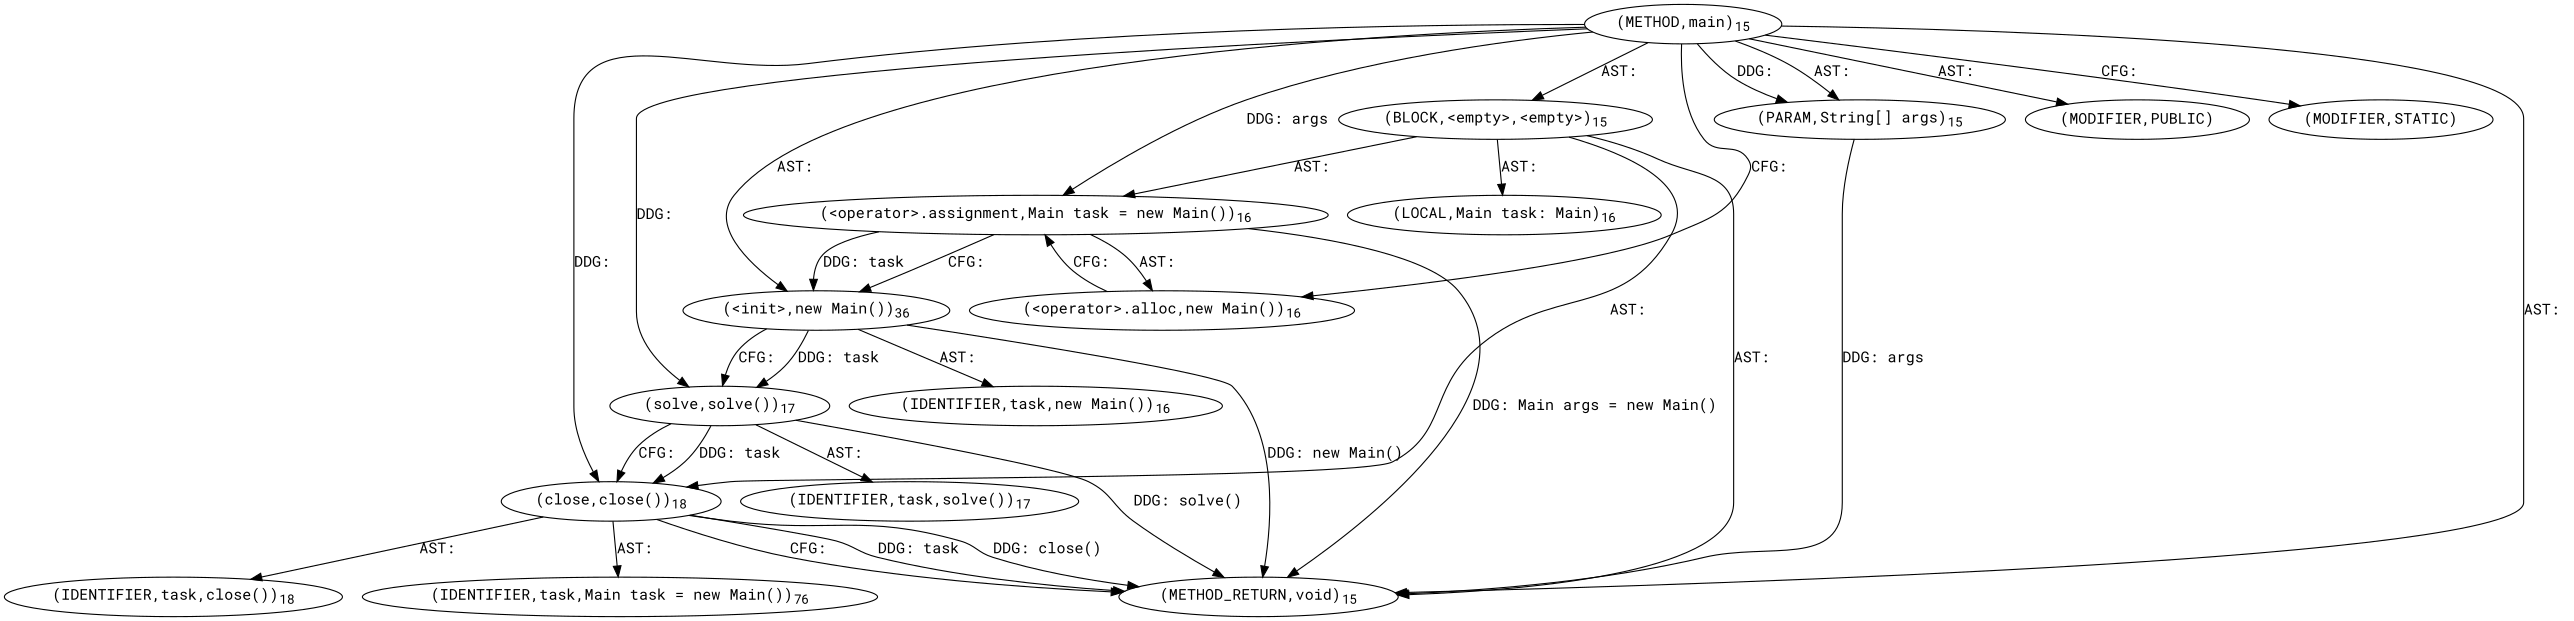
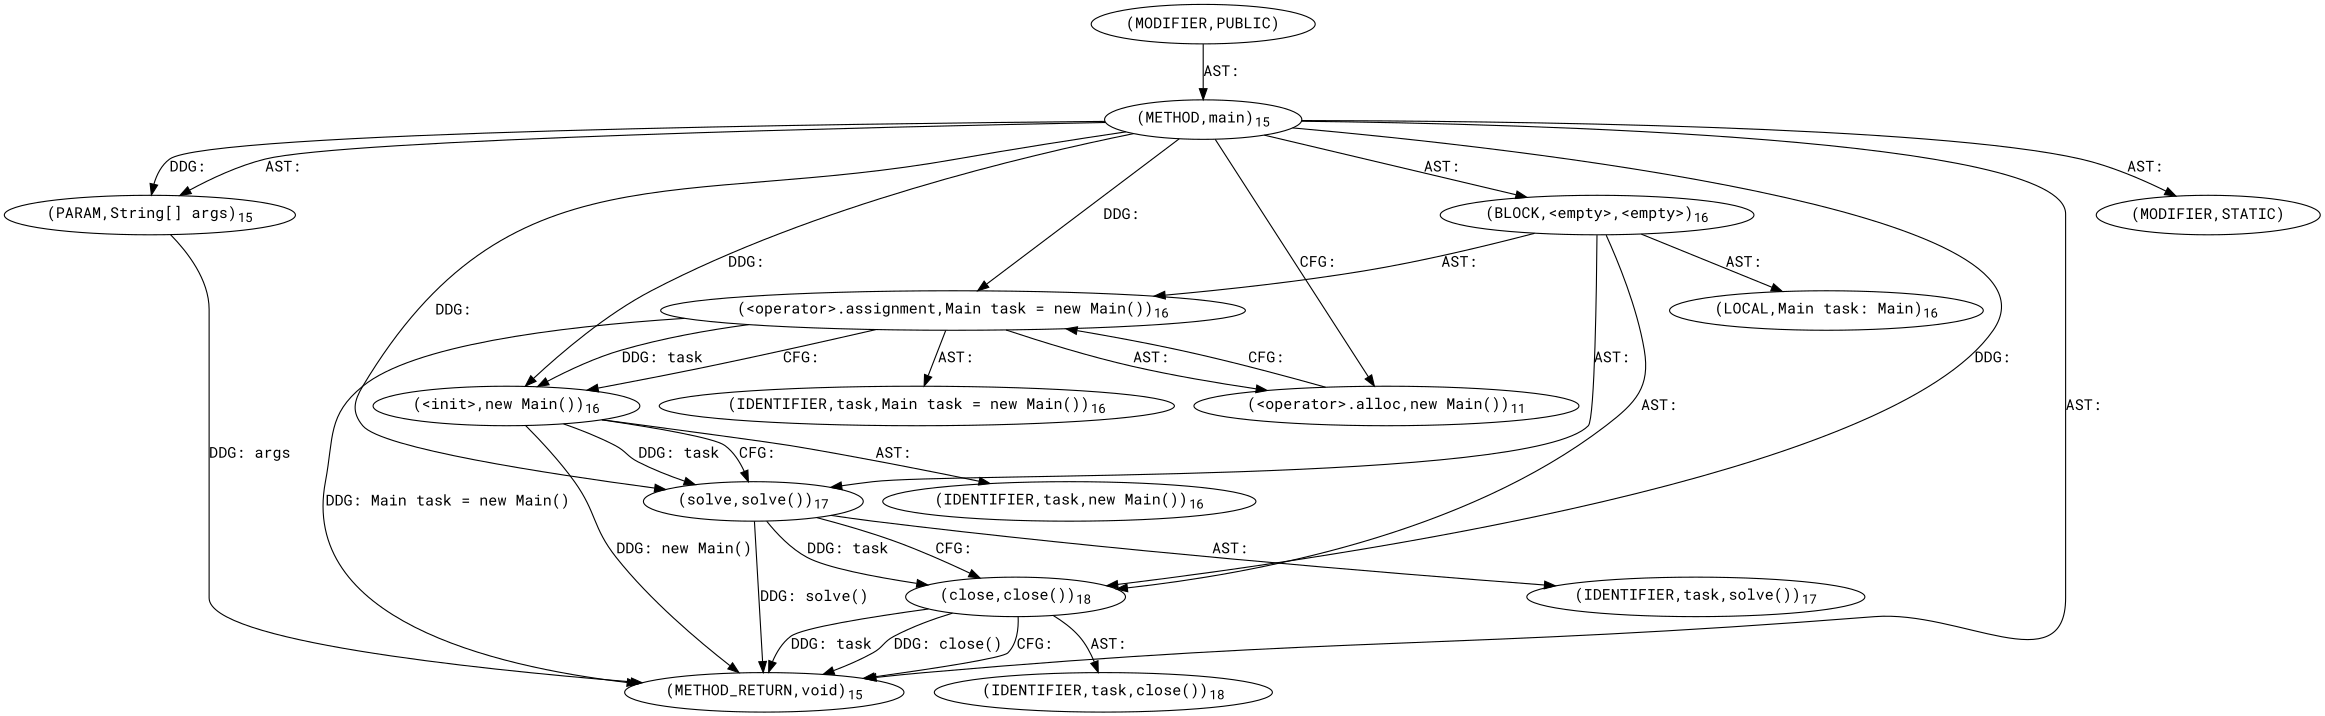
(1903, 70) -> (1203, 66)
(2124, 72) -> (2150, 167)
(1600, 118) -> (1701, 213)
(1288, 120) -> (1126, 215)
(800, 167) -> (751, 263)
(903, 309) -> (593, 404)
(1294, 309) -> (1518, 404)
(1595, 406) -> (448, 501)
(1734, 447) -> (1313, 468)
(615, 544) -> (937, 353)
(802, 595) -> (1098, 404)
